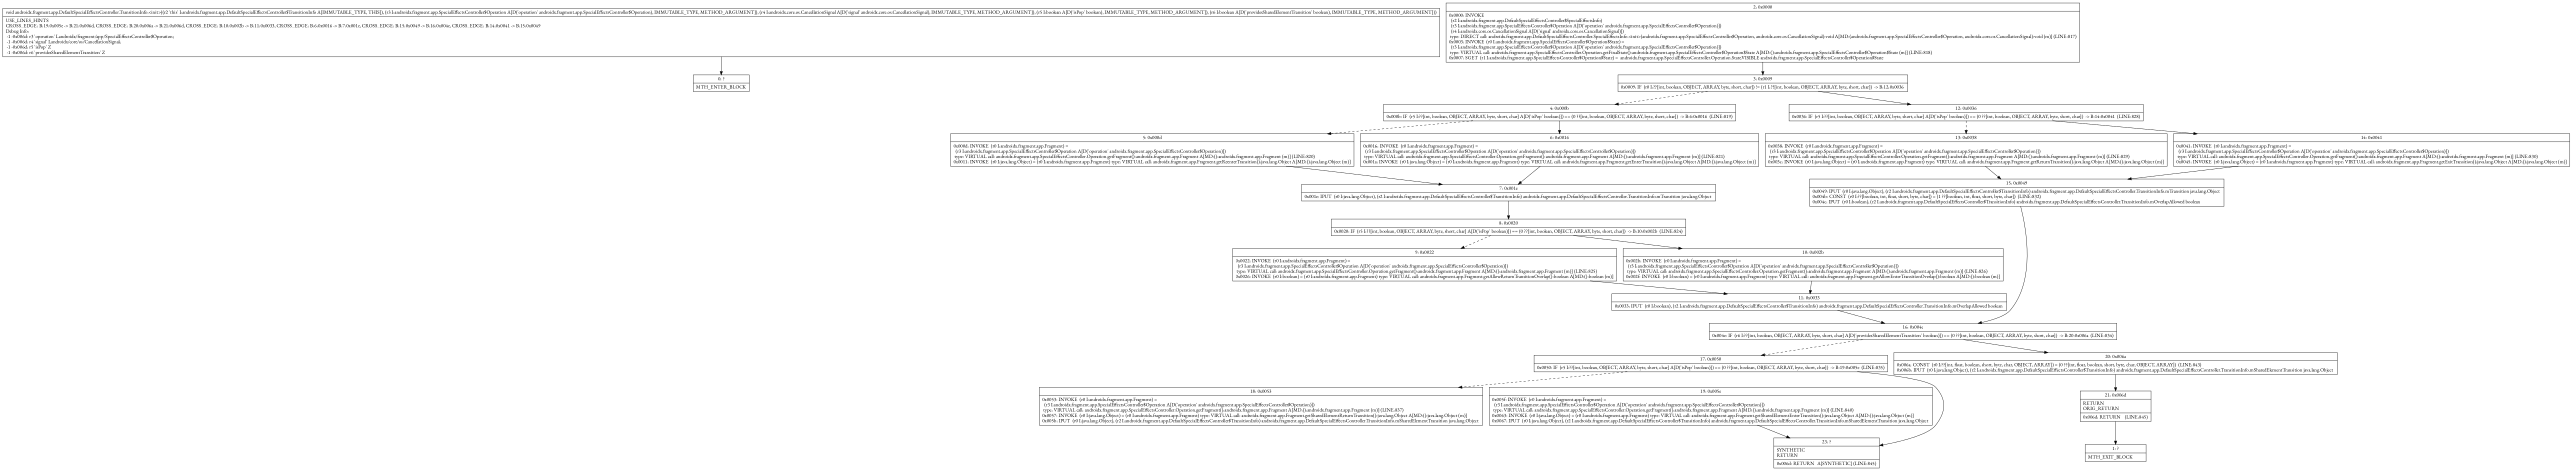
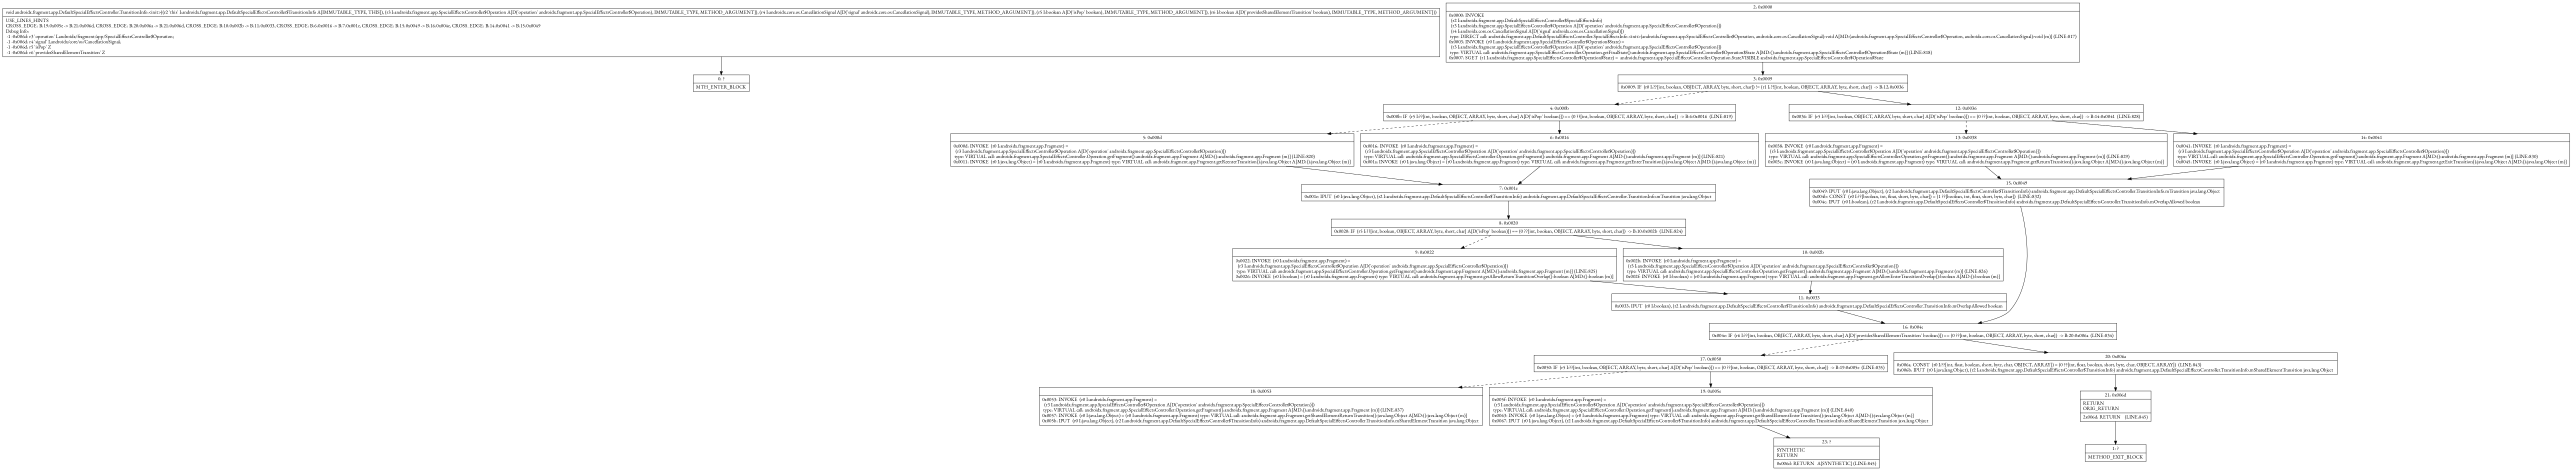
(1941, 395) -> (1711, 378)
(2116, 417) -> (2116, 417)
(2110, 457) -> (2116, 457)
